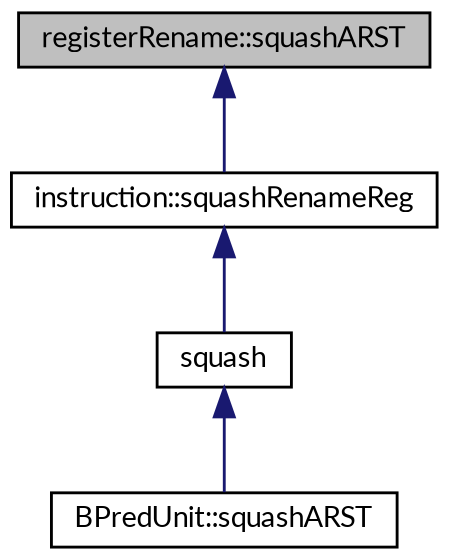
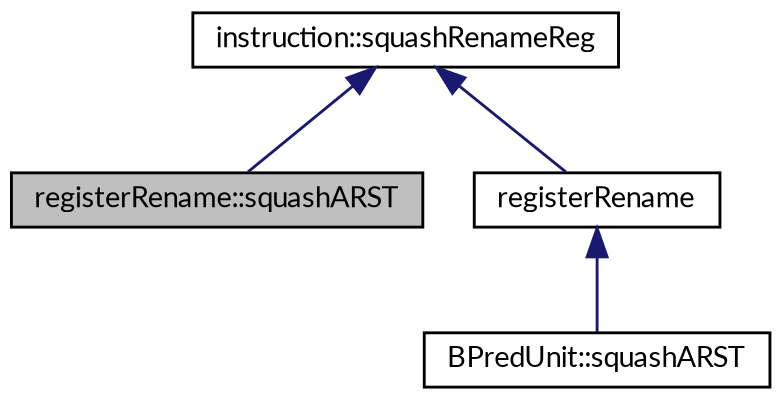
(224, 135) -> (300, 129)
(224, 360) -> (597, 200)
